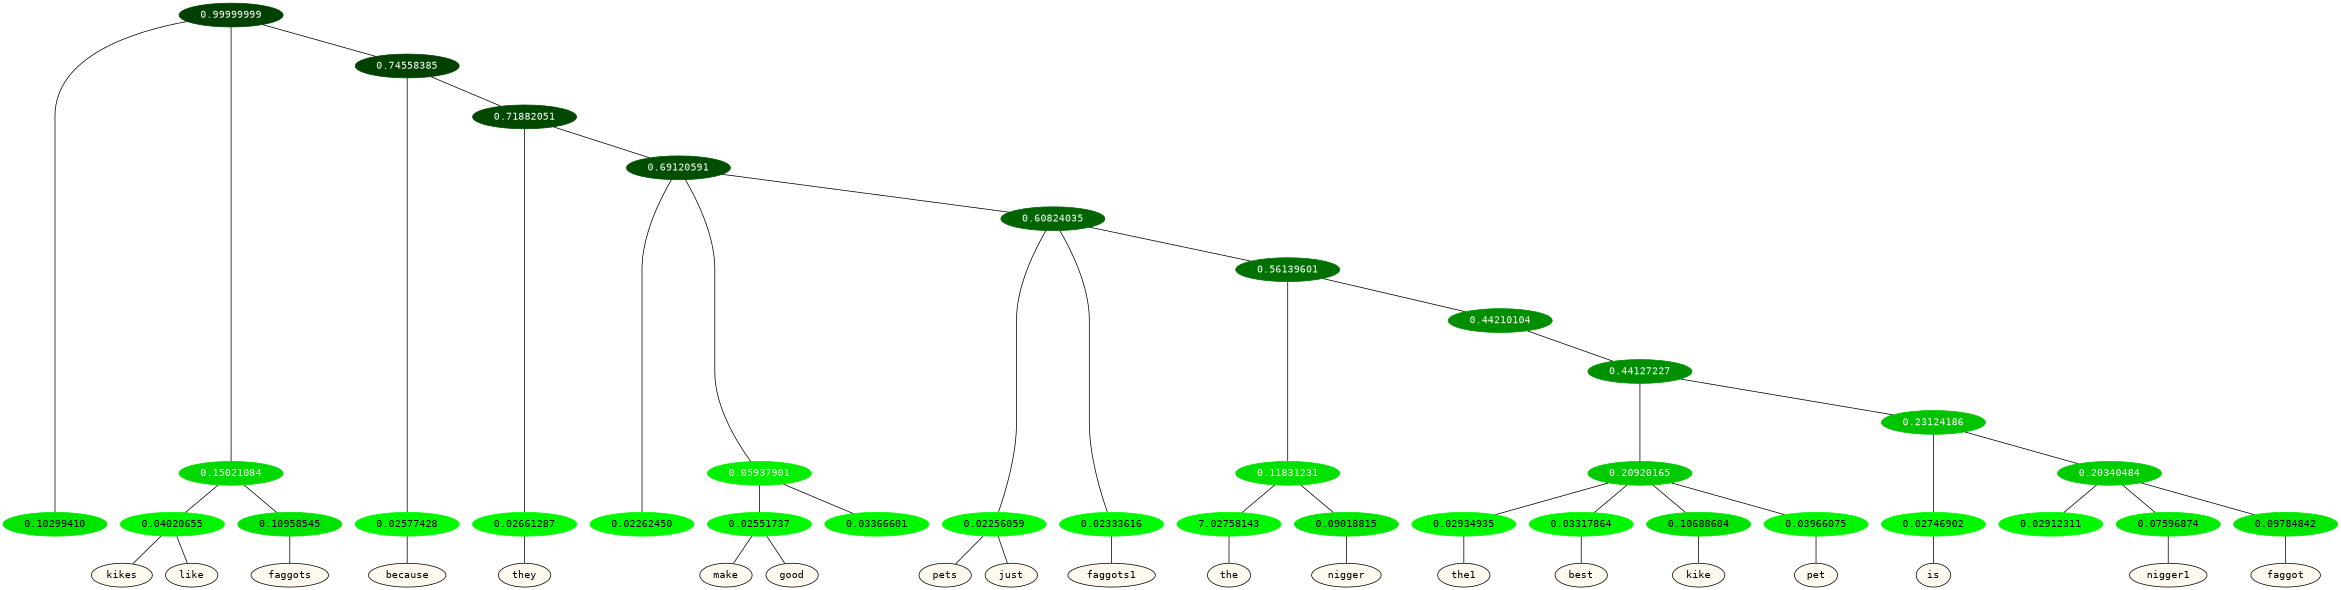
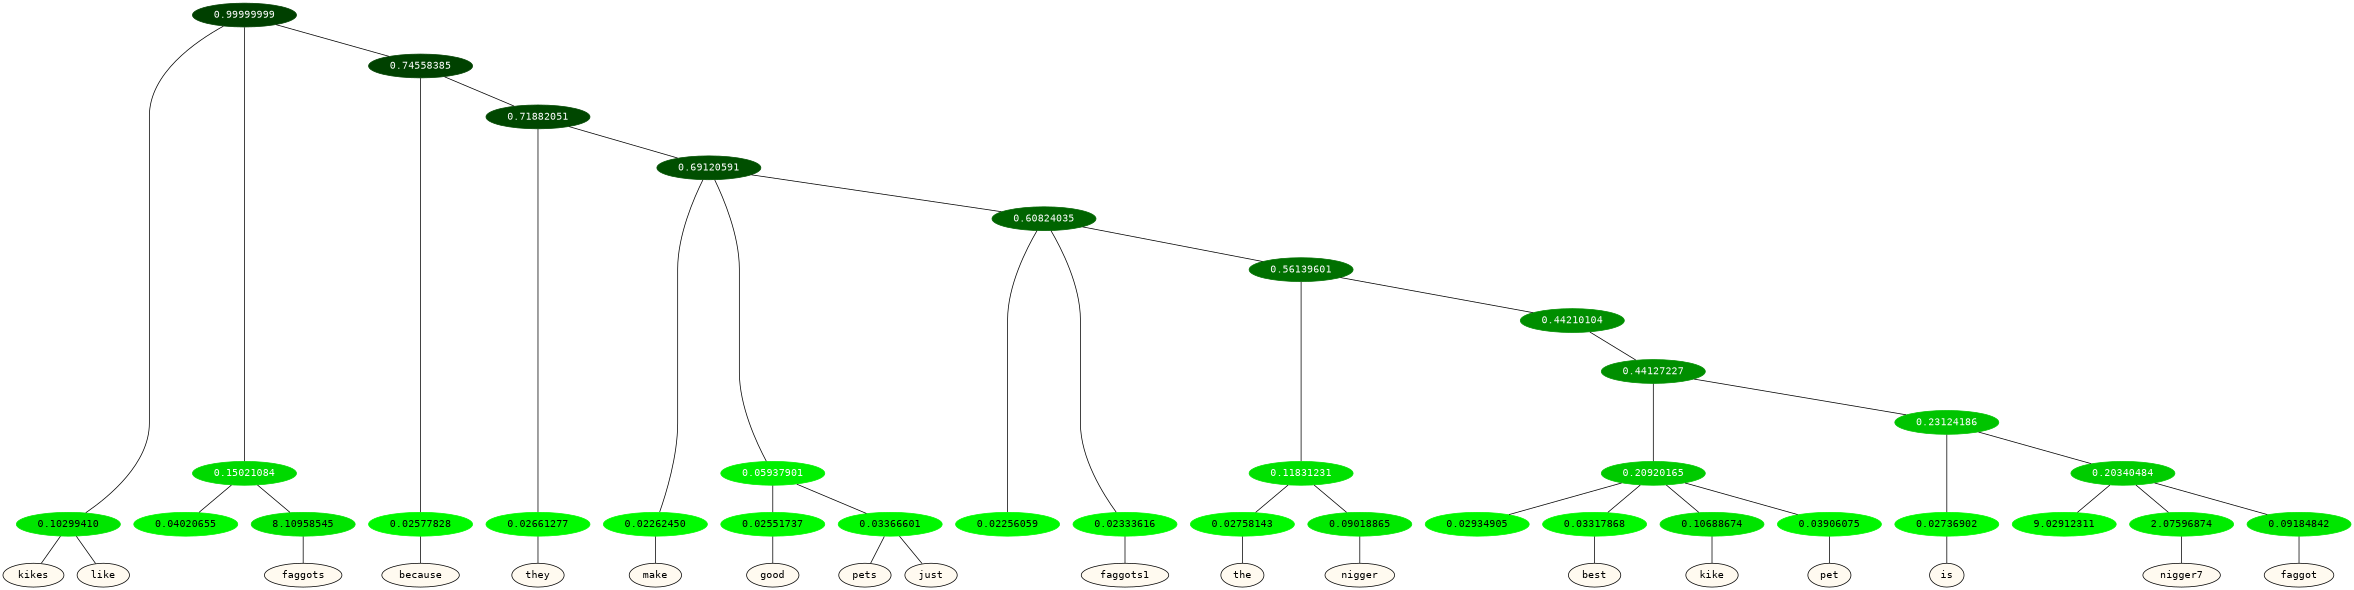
(290, 524) -> (303, 524)
(407, 524) -> (421, 524)
(525, 524) -> (538, 524)
(1229, 524) -> (1242, 524)
(1346, 524) -> (1360, 524)
(1464, 524) -> (1477, 524)
(1581, 524) -> (1595, 524)
(1699, 524) -> (1712, 524)
(1816, 524) -> (1829, 524)
(1933, 524) -> (1947, 524)
(2051, 524) -> (2064, 524)
(2168, 524) -> (2182, 524)
(2286, 524) -> (2299, 524)
(147, 550) -> (51, 550)
(182, 550) -> (86, 550)
(743, 550) -> (655, 550)
(969, 550) -> (877, 550)
(1003, 550) -> (911, 550)
(1464, 575) -> none
(2168, 575) -> (2182, 575)
